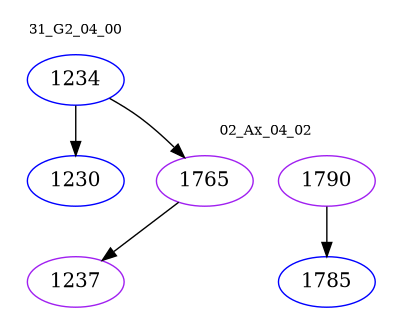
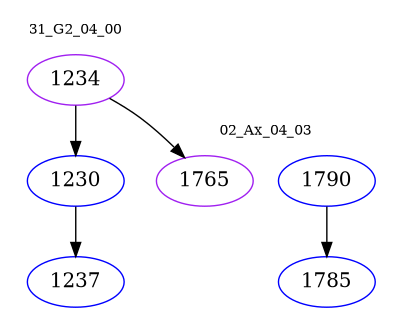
(76, 80) -> (76, 80)
(266, 131) -> (266, 131)
(327, 181) -> (327, 181)
(154, 221) -> (76, 225)
(76, 282) -> (76, 282)
